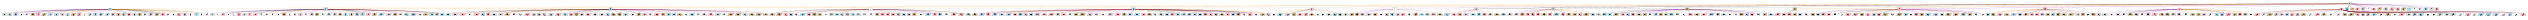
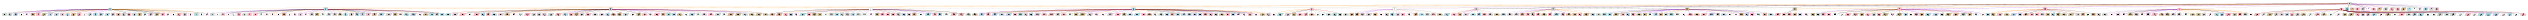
(1238, 14) -> (1238, 14)
